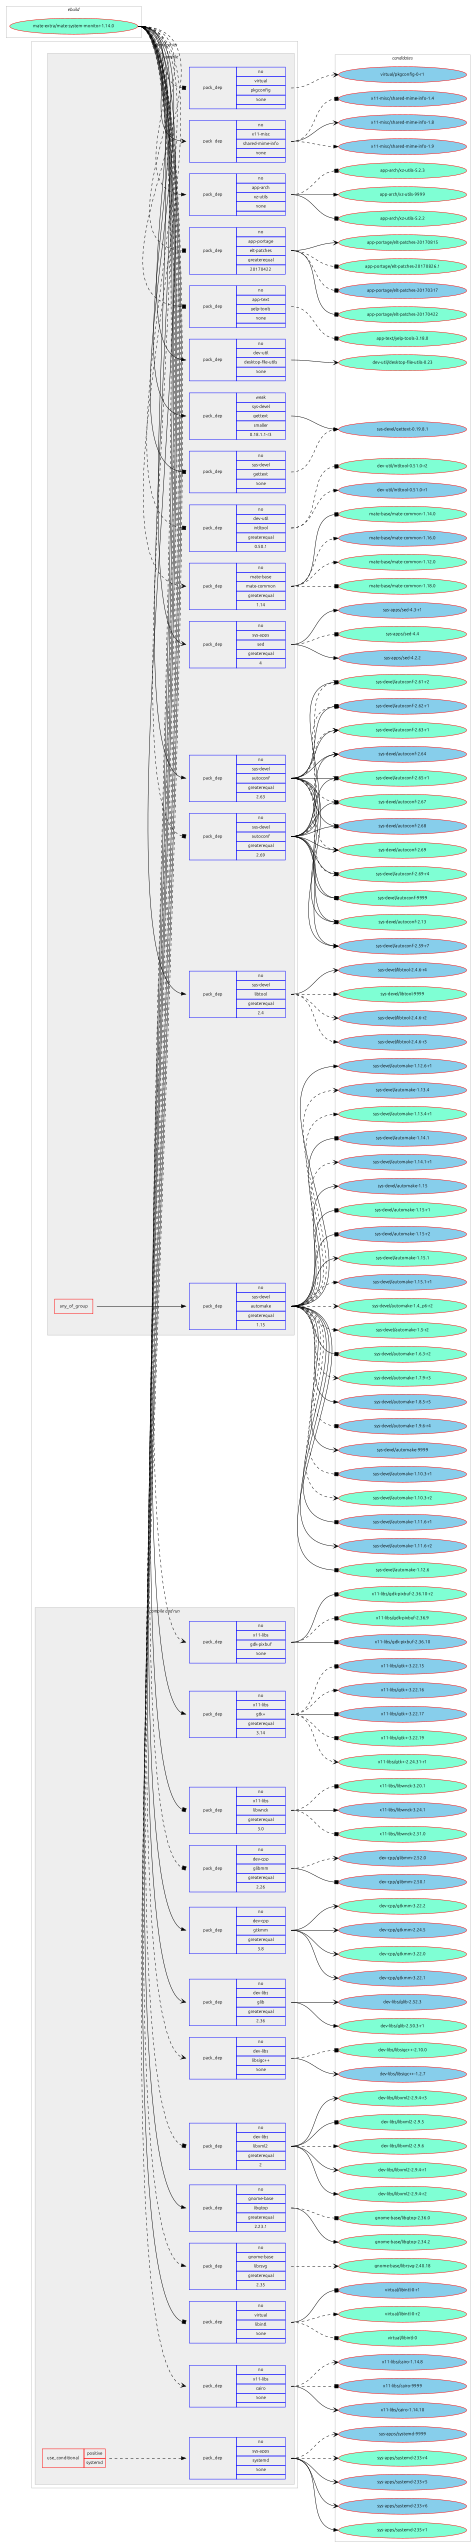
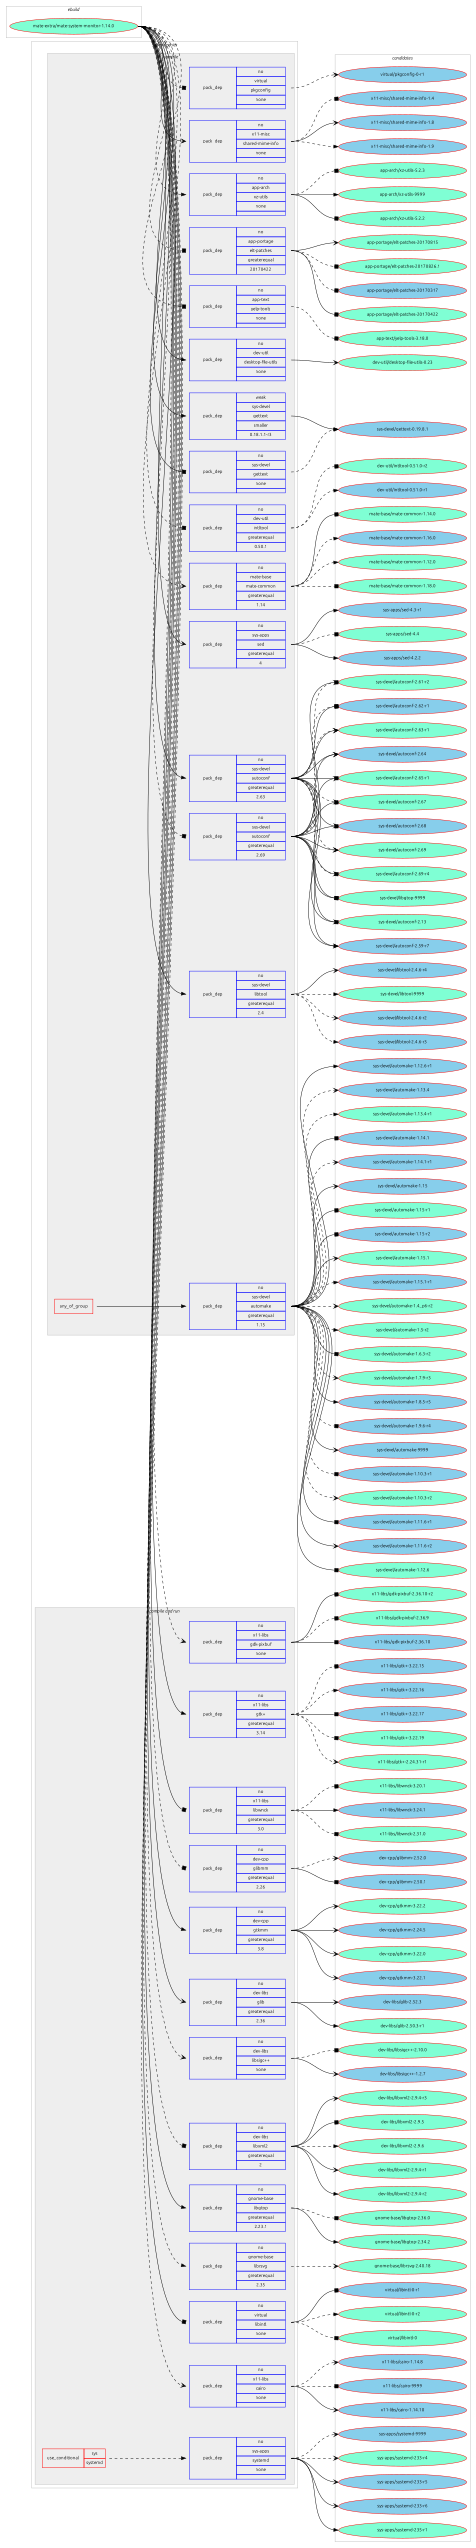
(403, 898) -> (403, 898)
(95, 2453) -> (95, 2453)
